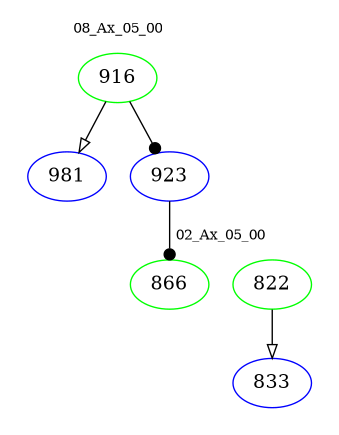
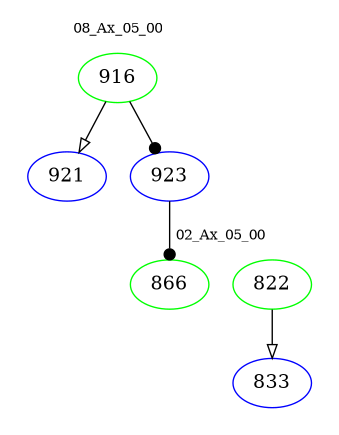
(67, 176) -> (67, 176)
